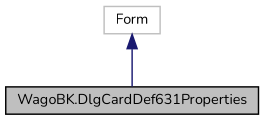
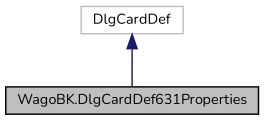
(132, 20) -> (132, 20)
